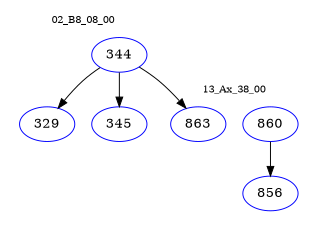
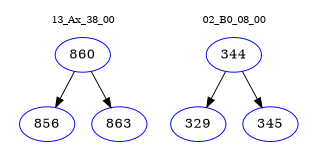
(83, 21) -> (234, 21)
(169, 90) -> (99, 85)
